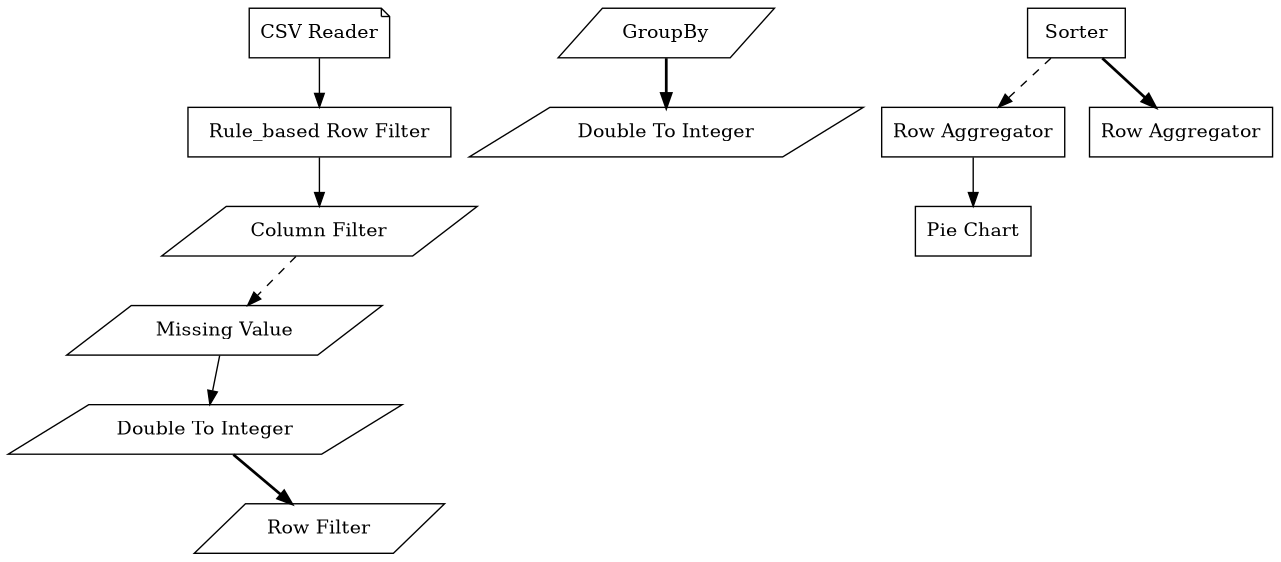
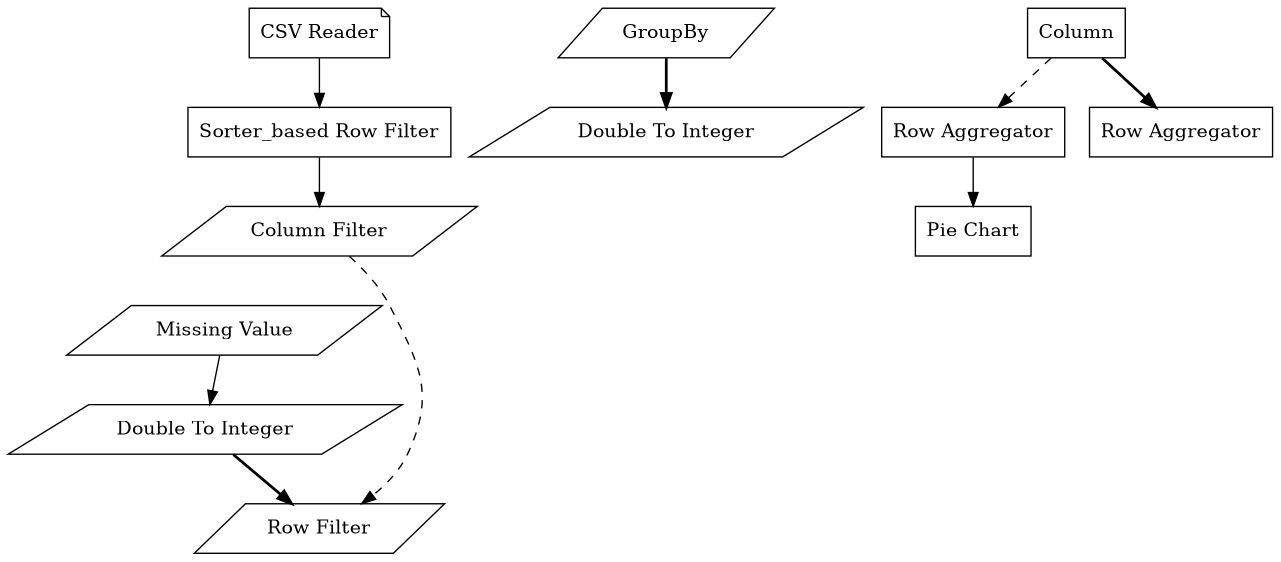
(1076, 33) -> (1076, 33)
(319, 132) -> (319, 132)
(277, 276) -> (419, 373)
